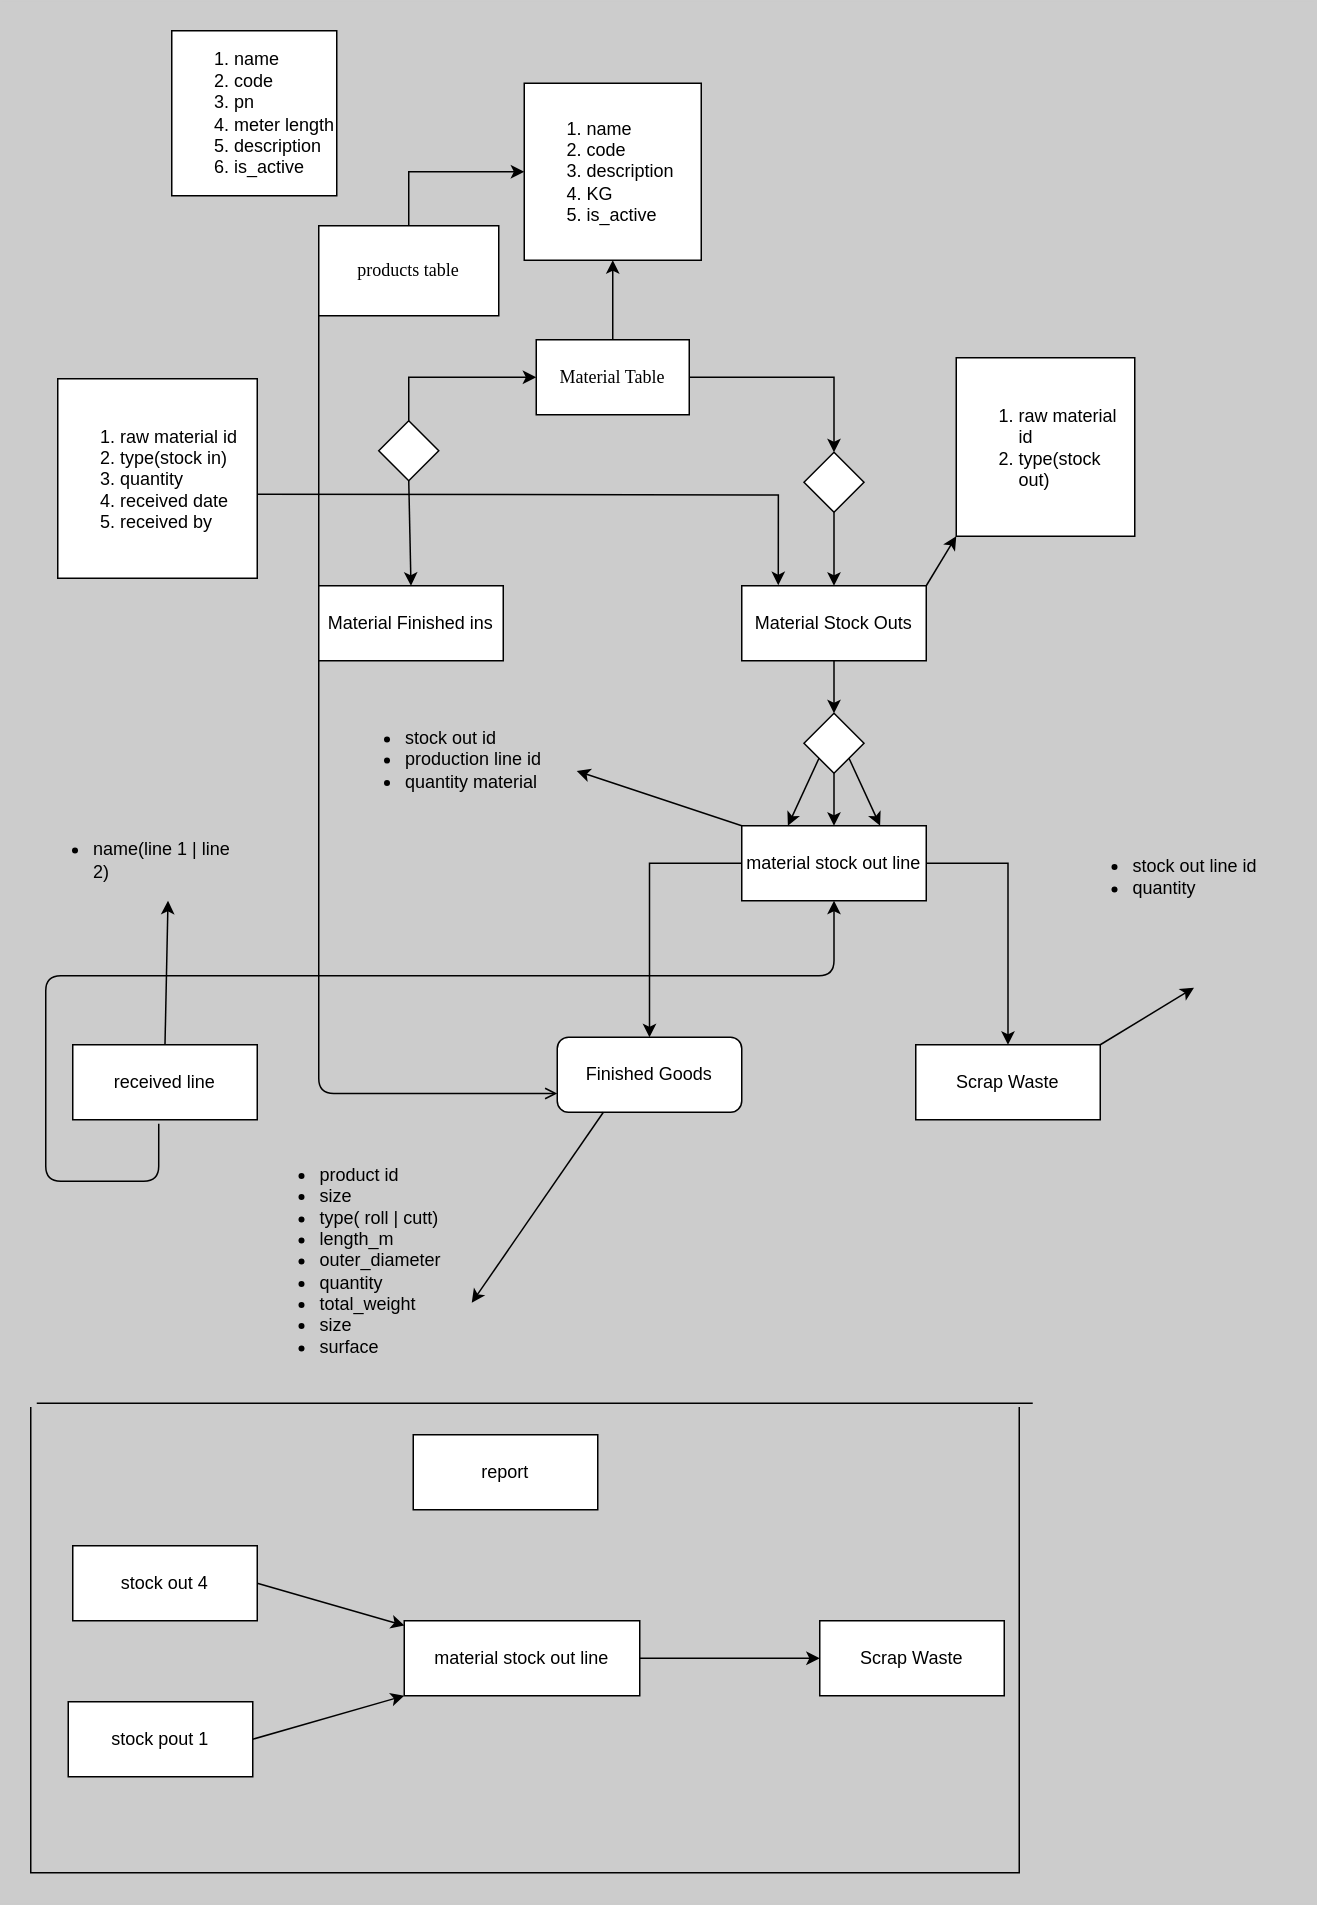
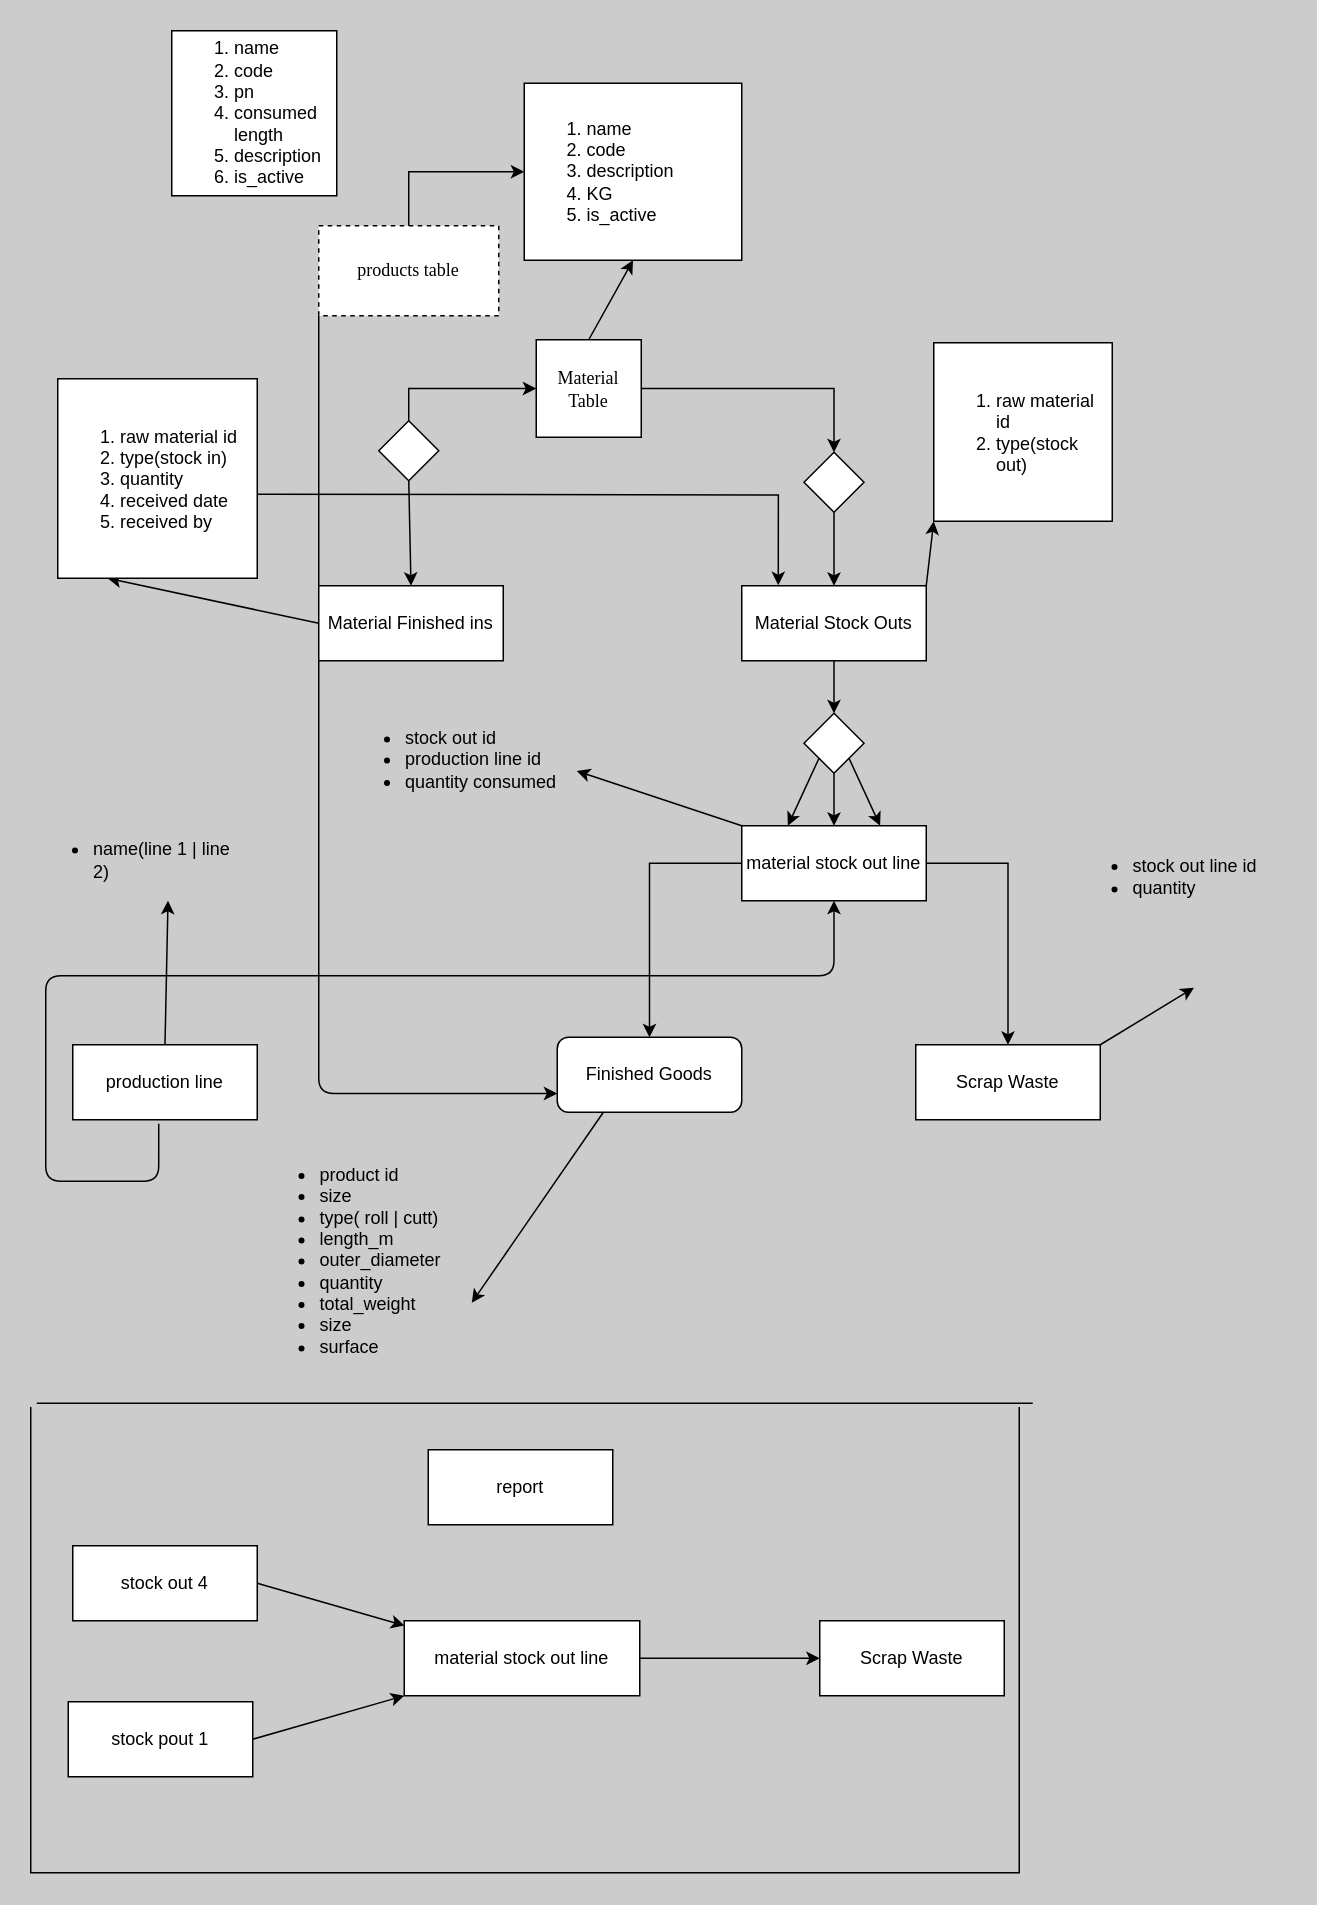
(231, 113) -> (246, 113)
(613, 172) -> (633, 172)
(409, 271) -> (409, 271)
(613, 377) -> (589, 389)
(1046, 447) -> (1023, 432)
none -> (217, 602)
(422, 760) -> (427, 760)
(165, 1082) -> (165, 1082)
(547, 1094) -> (545, 1094)
(506, 1472) -> (521, 1487)
